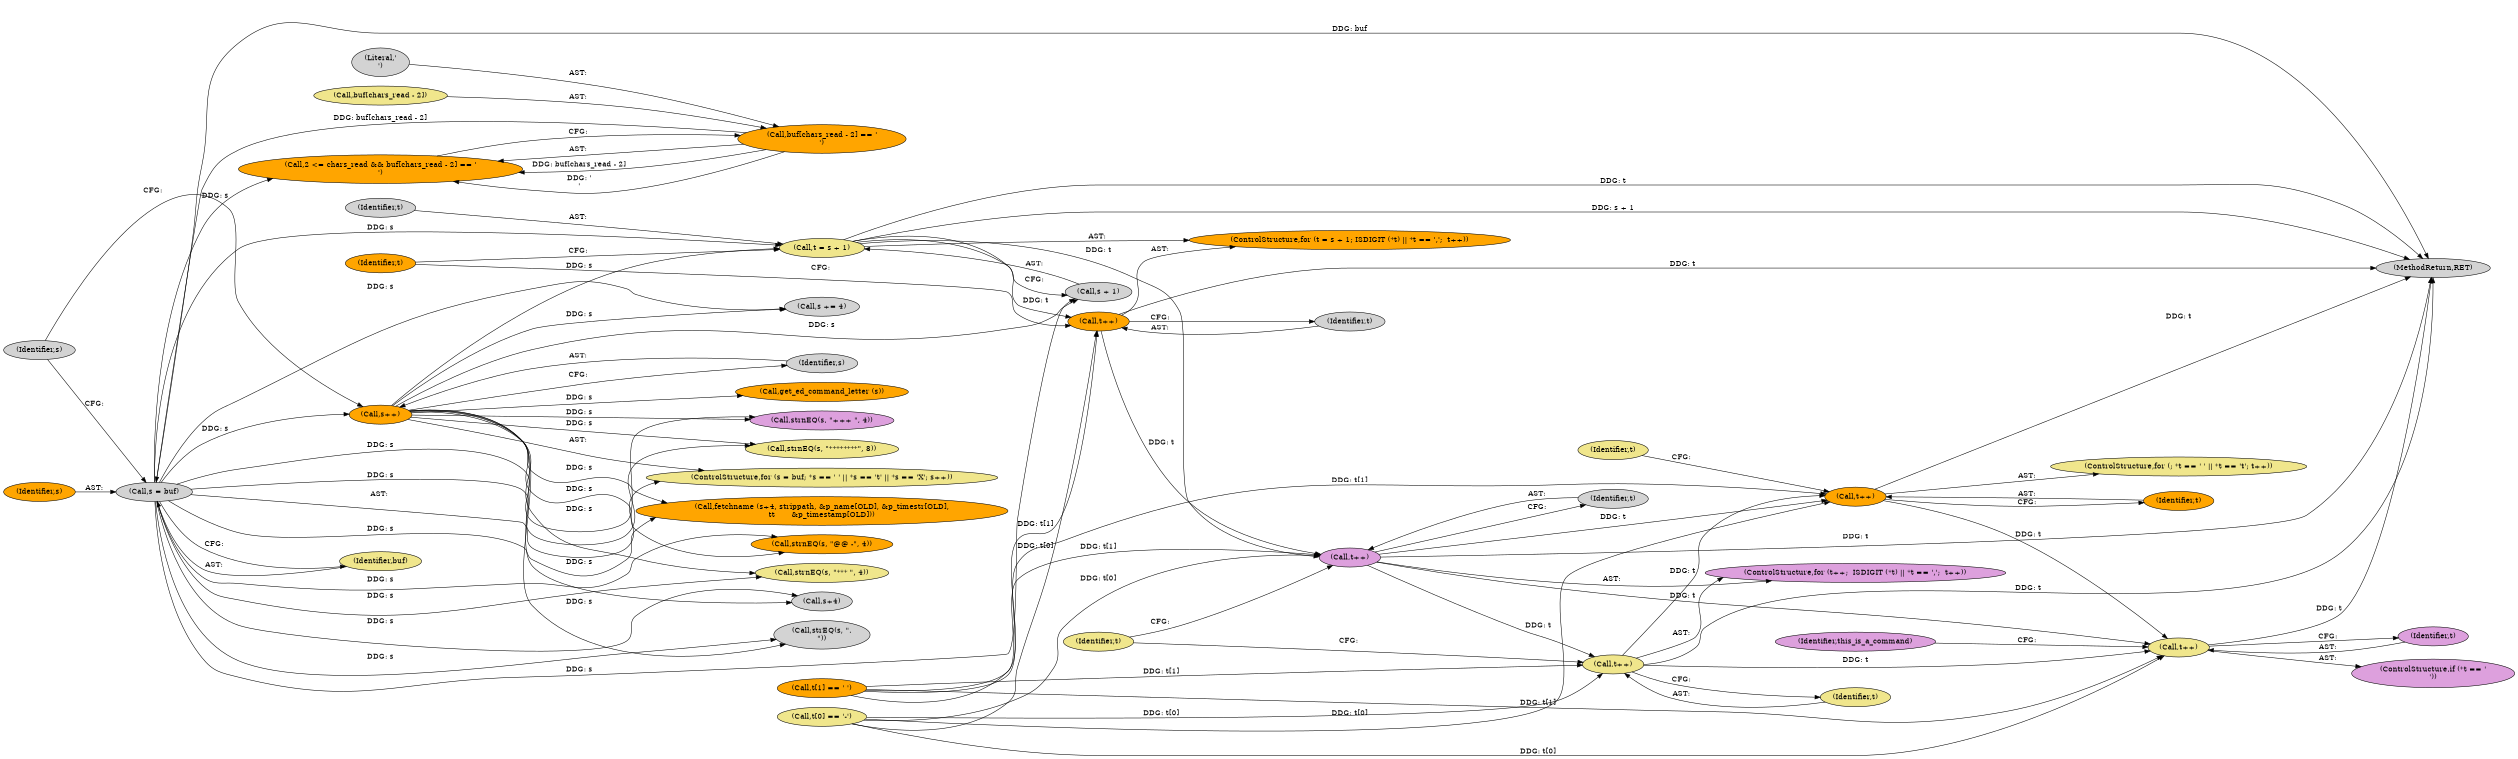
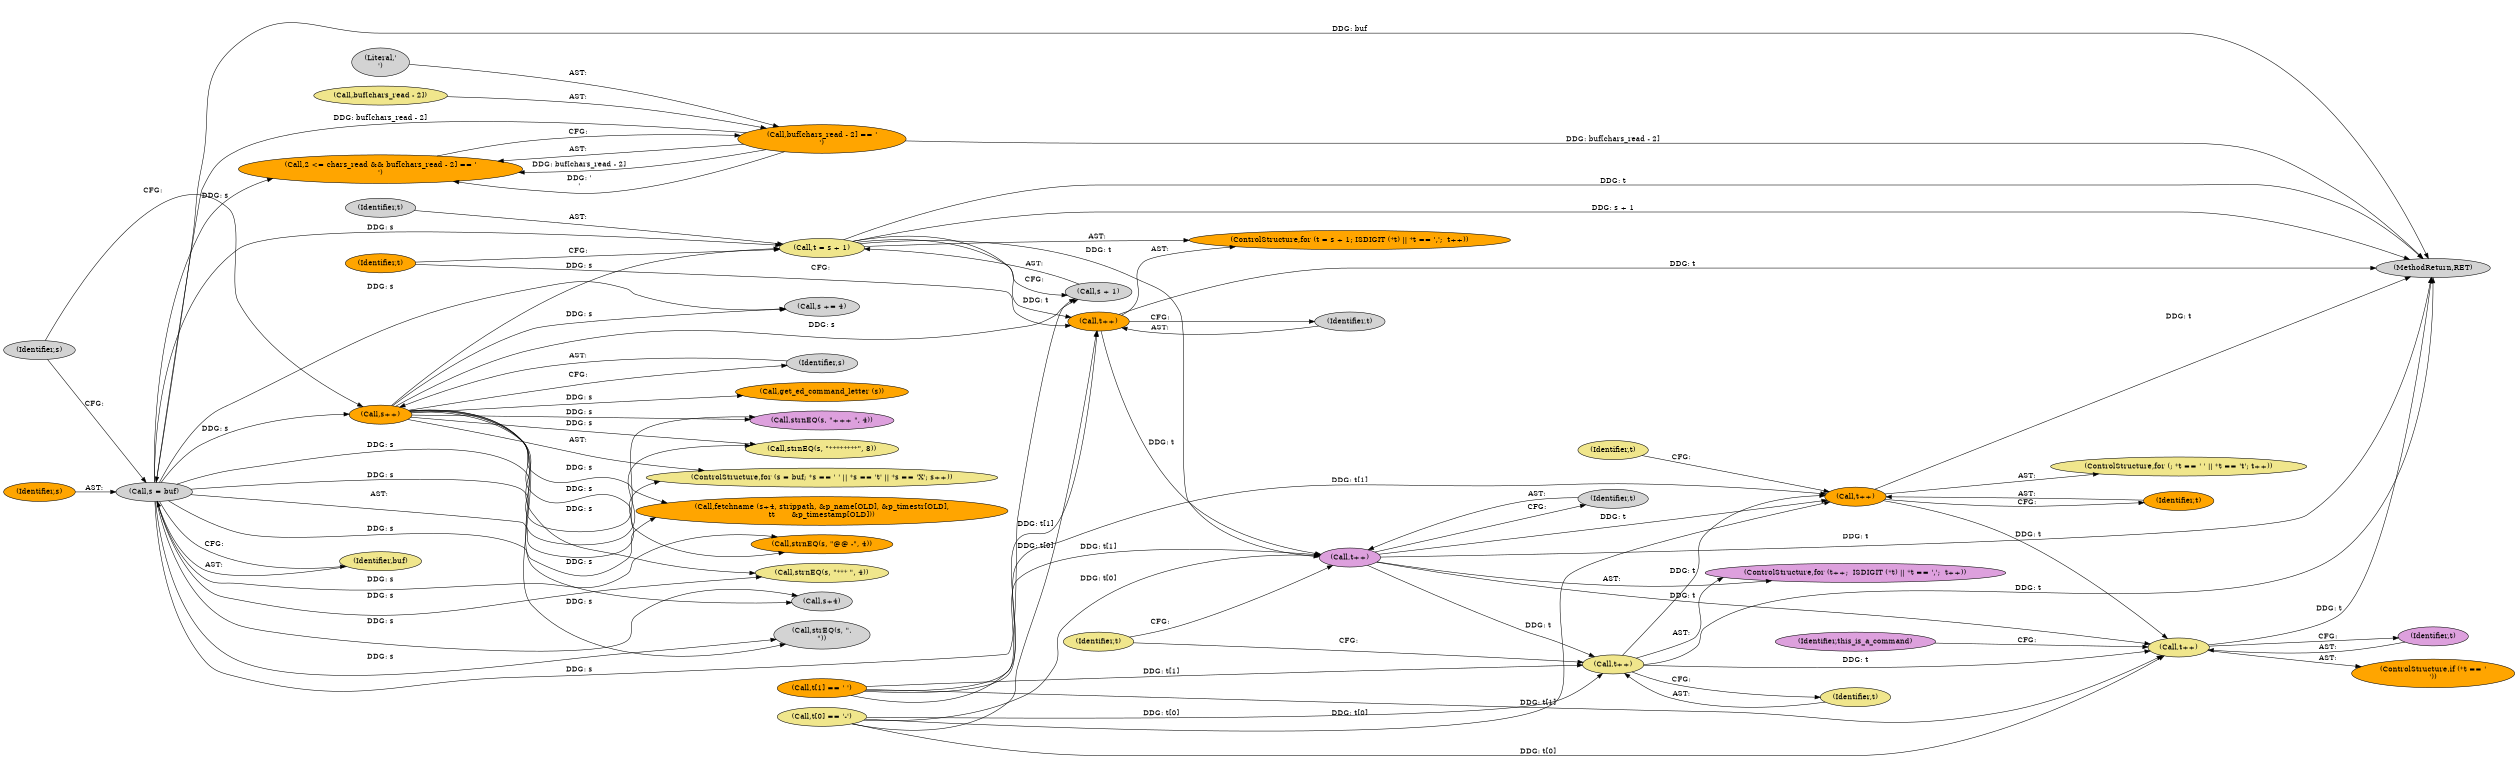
none -> (1679, 143)
(2433, 673) -> (2433, 673)
